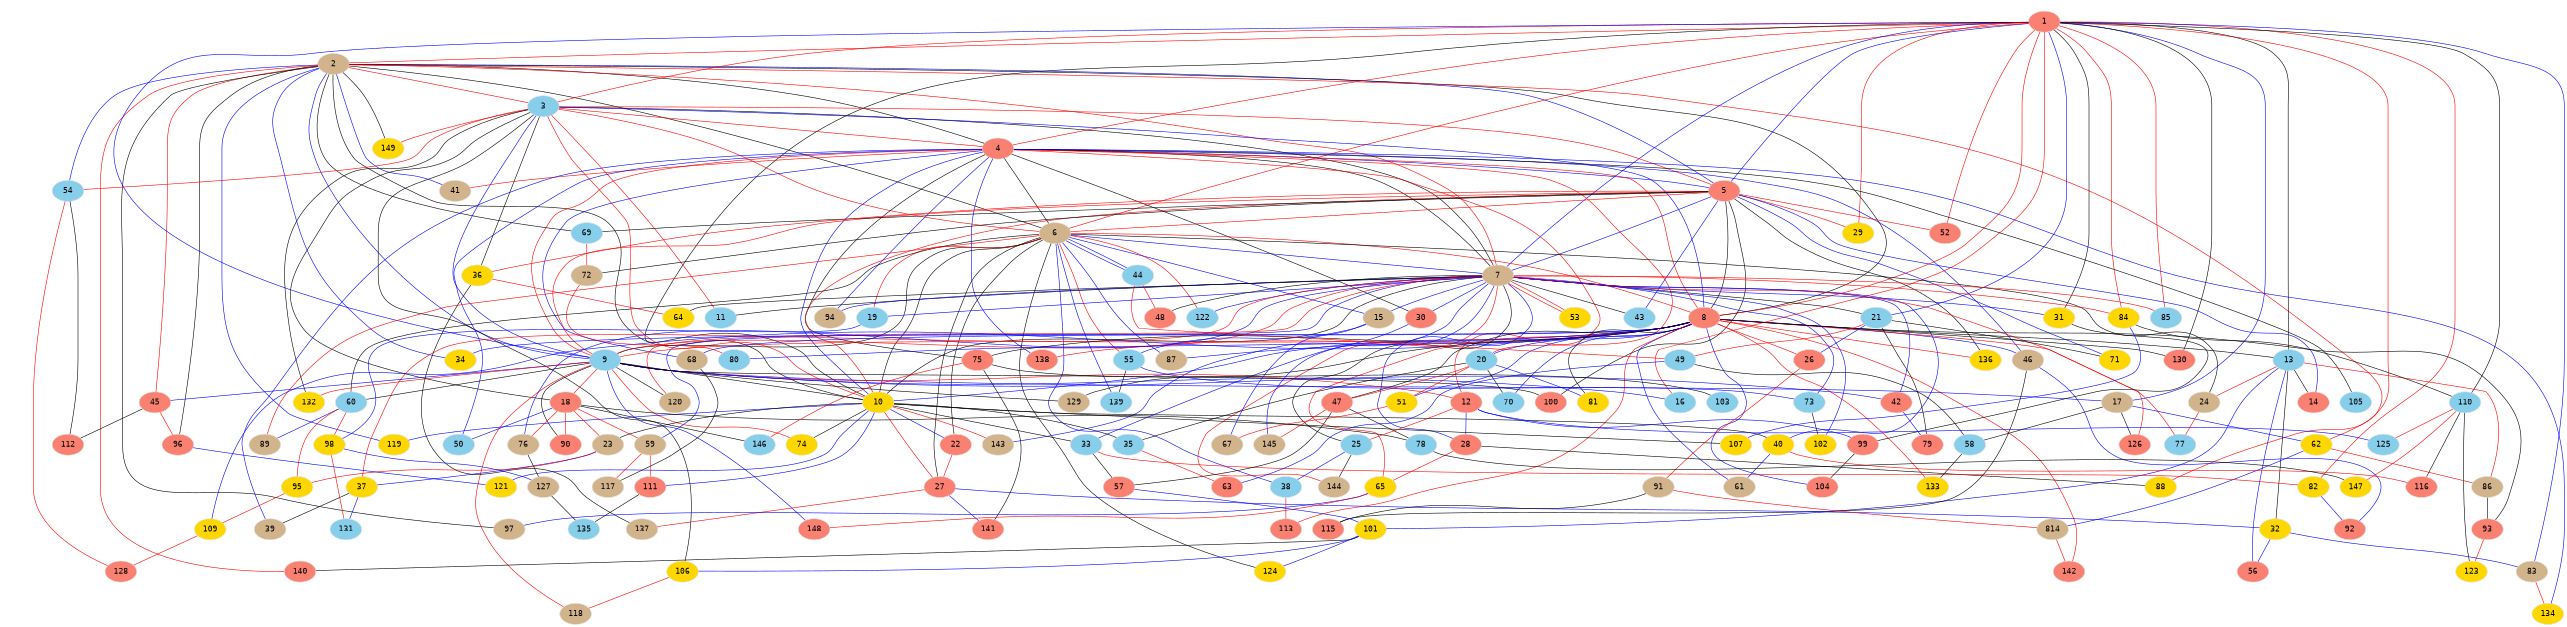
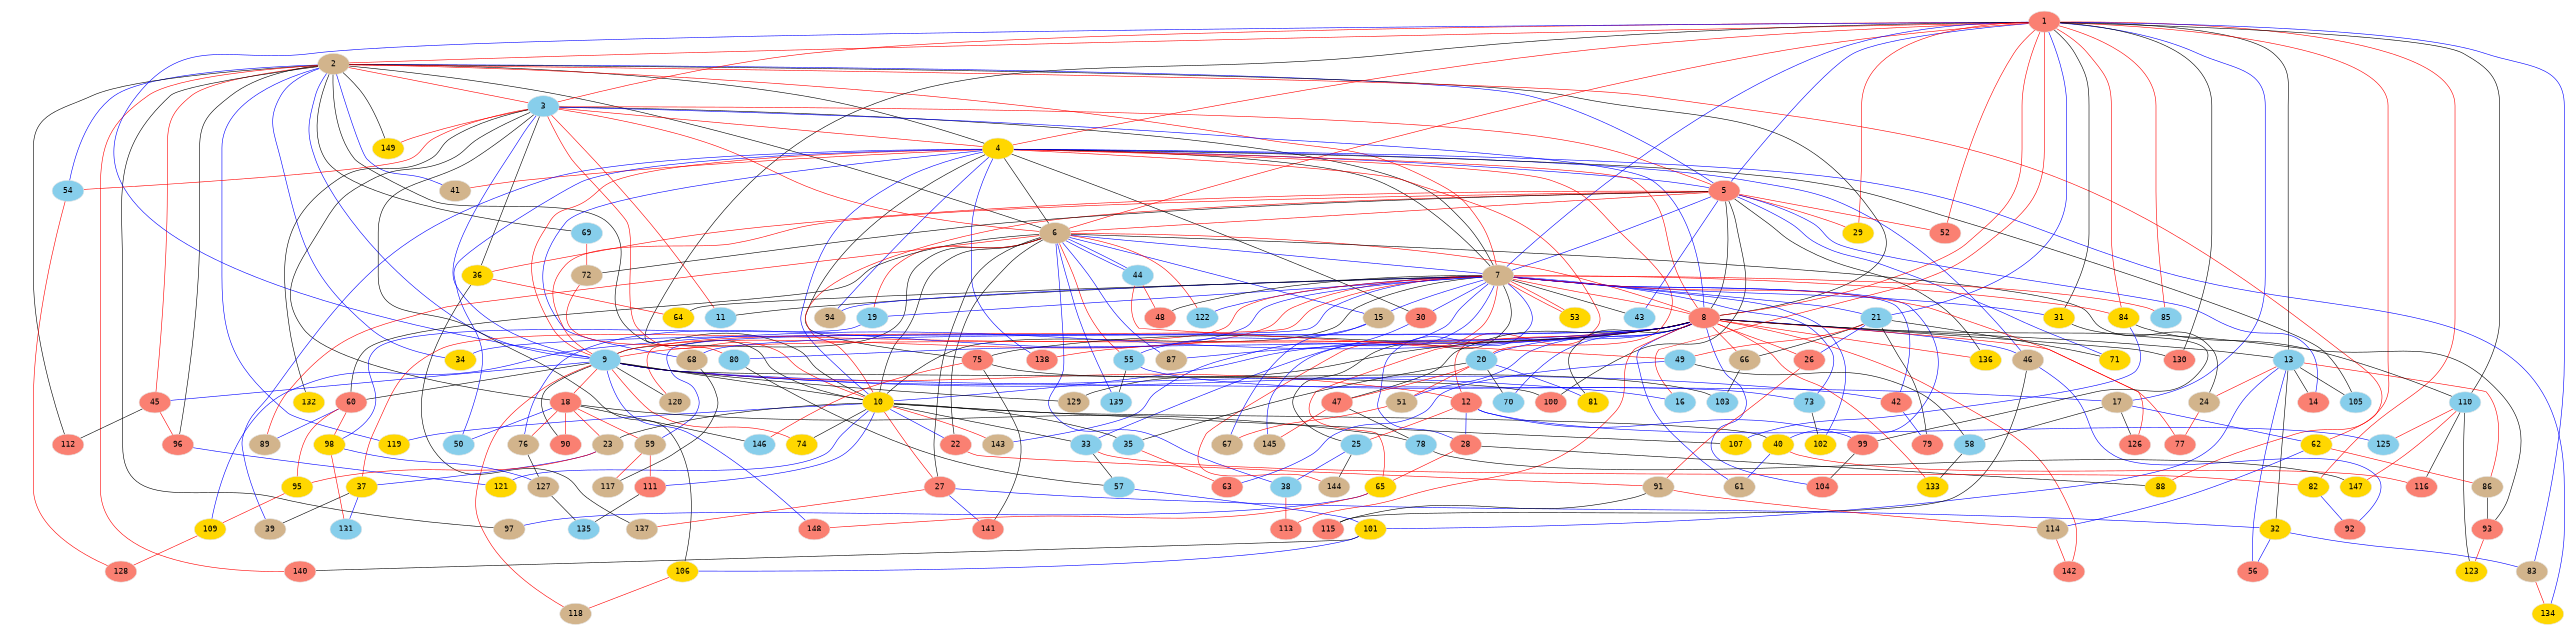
(998, 149) -> (998, 149)
(1100, 210) -> none
none -> (1601, 296)
(1758, 300) -> (1758, 300)
(78, 318) -> (35, 136)
none -> (1745, 360)
(455, 376) -> none
none -> (2322, 381)
(351, 402) -> (351, 402)
(1402, 402) -> (1402, 402)
(2180, 445) -> (2180, 445)
(1270, 463) -> (917, 449)
(948, 466) -> (1355, 474)
(1119, 487) -> (1119, 487)
(2053, 529) -> (2053, 529)
(1270, 572) -> none
